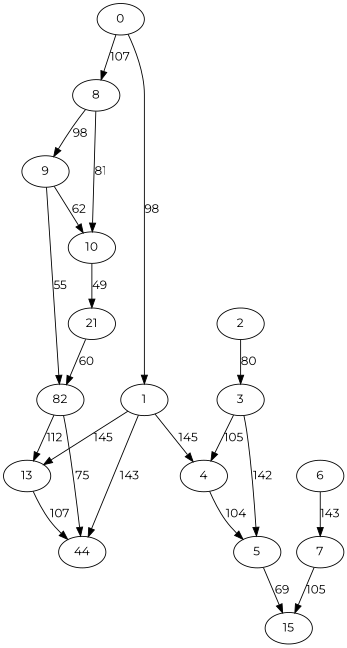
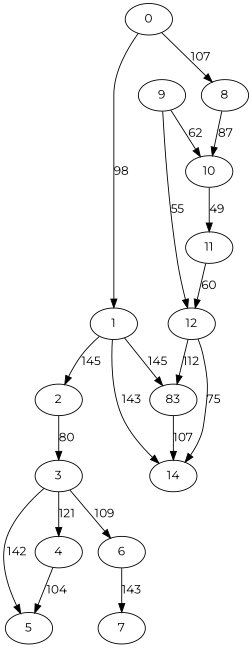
(71, 129) -> none
(101, 172) -> (226, 133)
(92, 324) -> (209, 248)
(60, 400) -> (192, 324)
(171, 434) -> (82, 355)
(234, 438) -> (67, 514)
(27, 476) -> (173, 400)
none -> (87, 511)
(82, 552) -> (173, 476)
(289, 628) -> none
